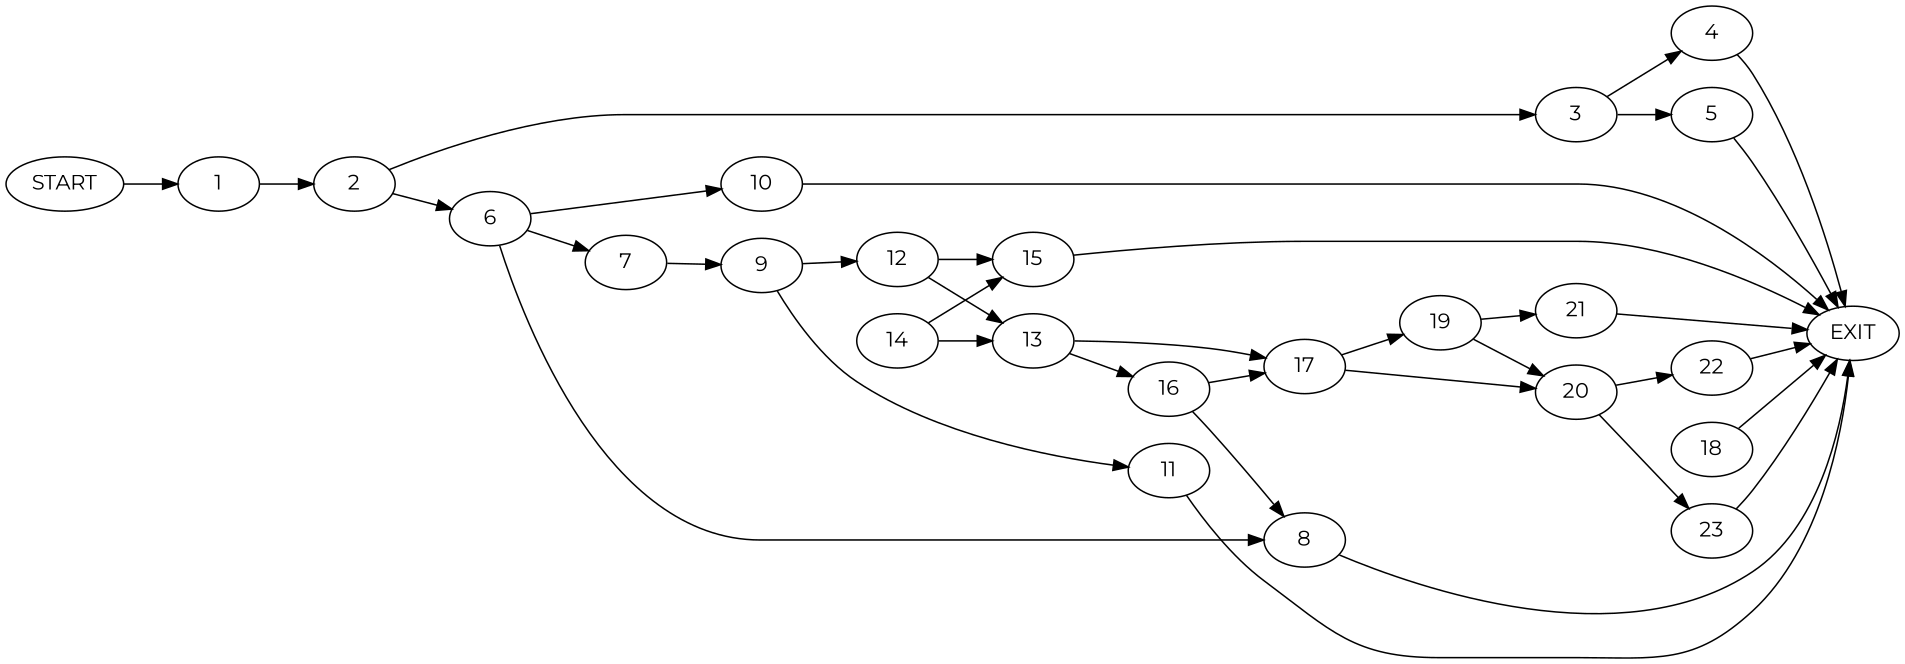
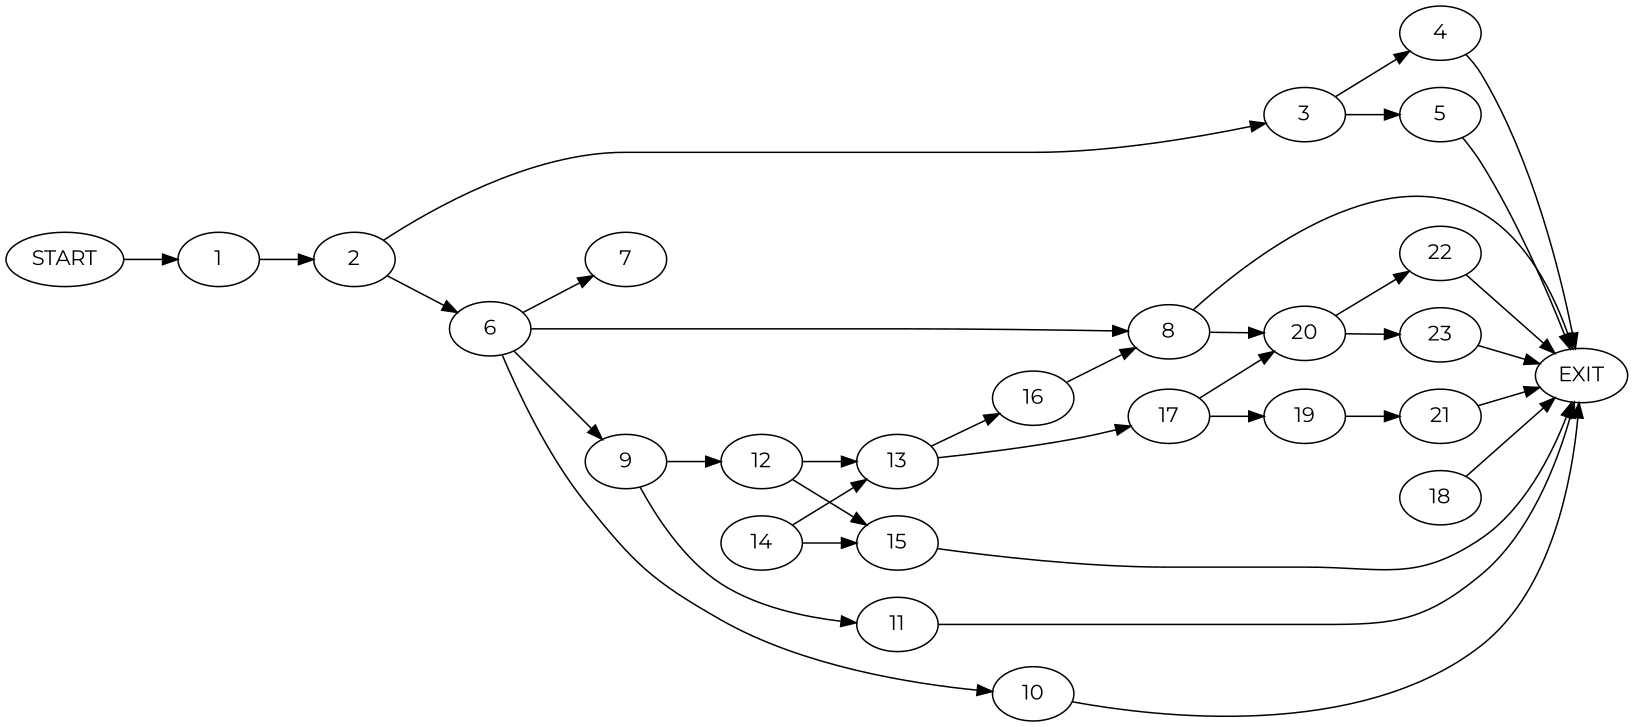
(686, 264) -> (553, 390)
(1502, 354) -> (1229, 333)
(1229, 379) -> none
